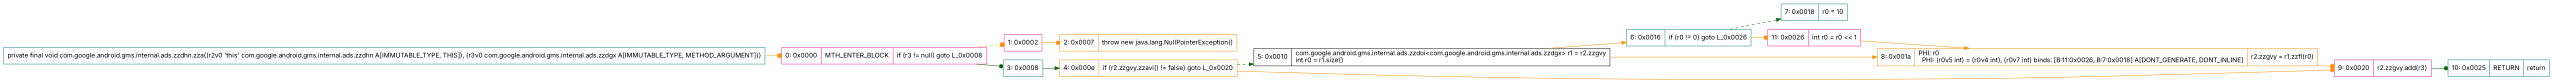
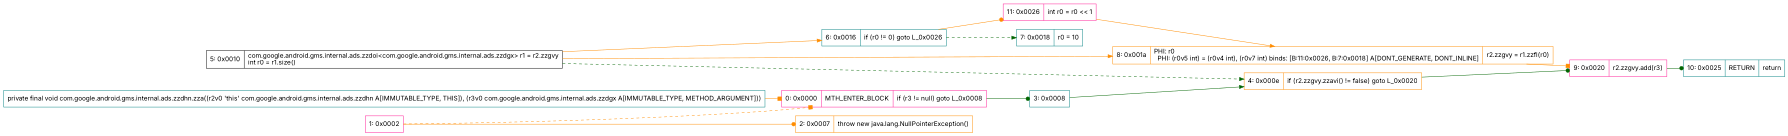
(986, 46) -> (606, 119)
(1243, 65) -> (901, 71)
(1784, 79) -> (1494, 74)
